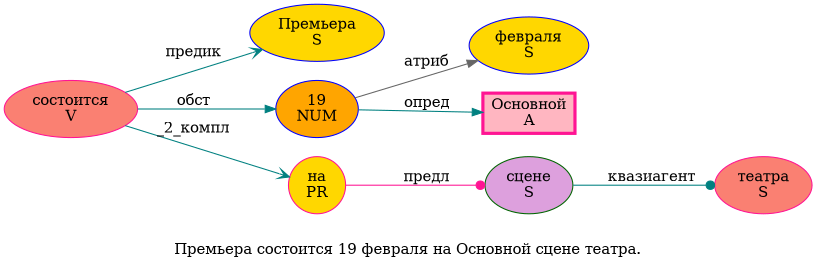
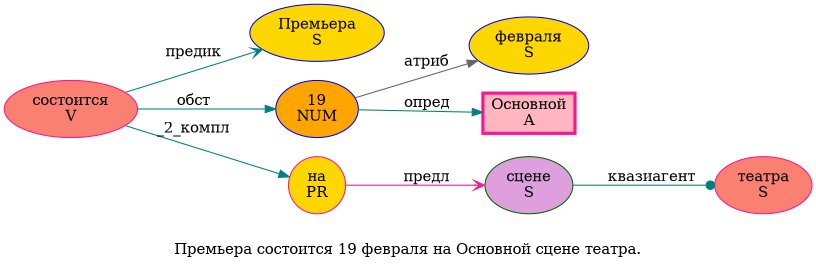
(202, 150) -> (202, 150)
(411, 185) -> (411, 185)
